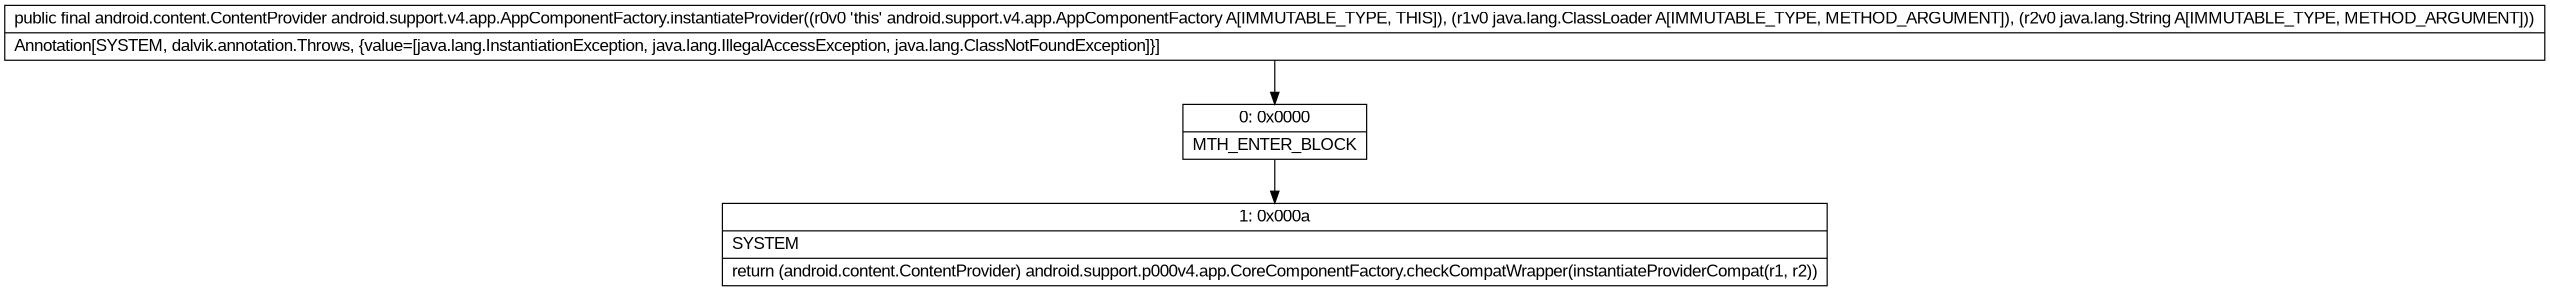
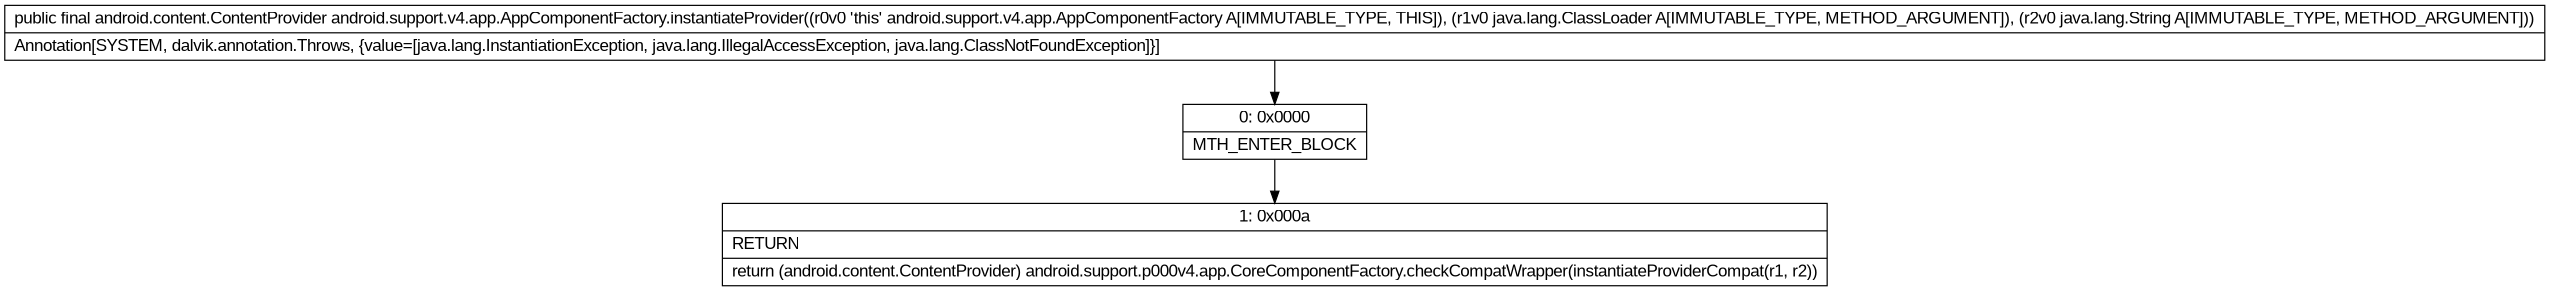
(766, 244) -> (766, 244)
